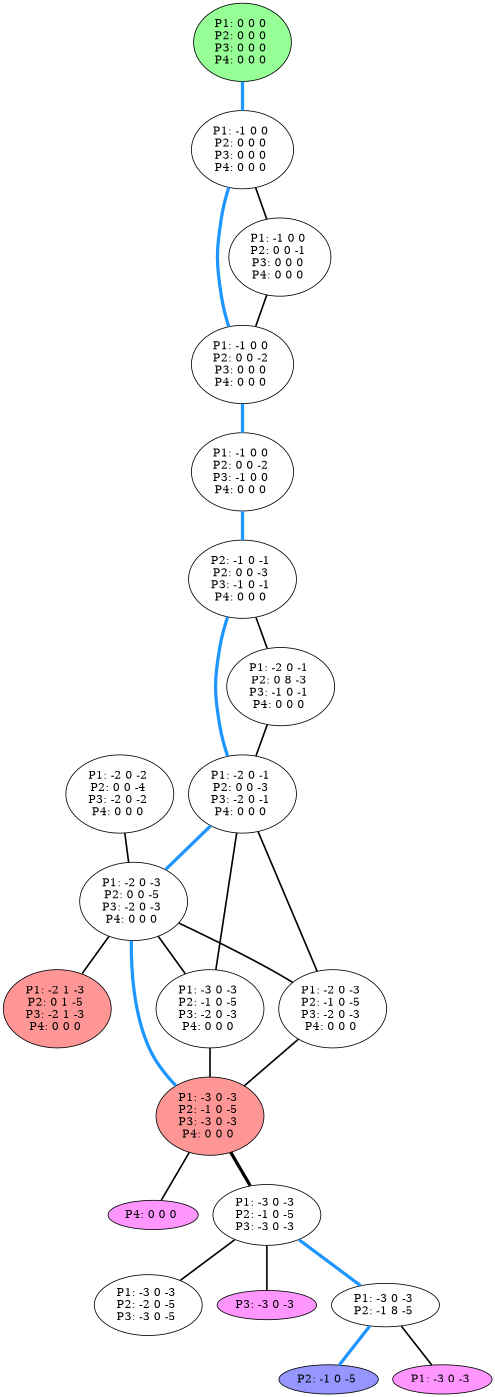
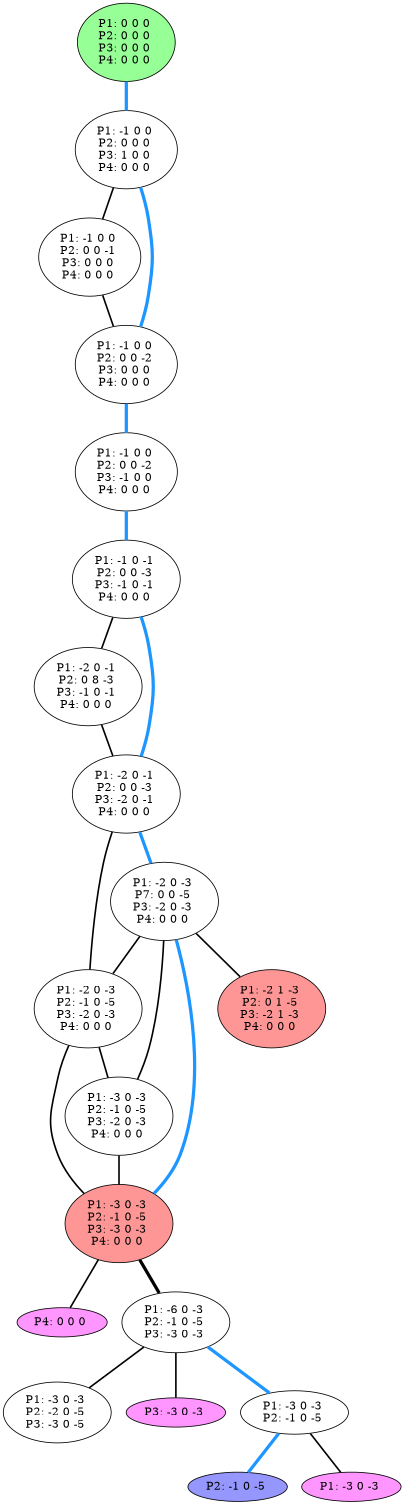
(243, 150) -> (126, 150)
(243, 579) -> (126, 579)
(120, 794) -> none
(134, 901) -> (165, 901)
(226, 901) -> (104, 1063)
(267, 1215) -> (176, 1322)
(386, 1305) -> (295, 1412)
